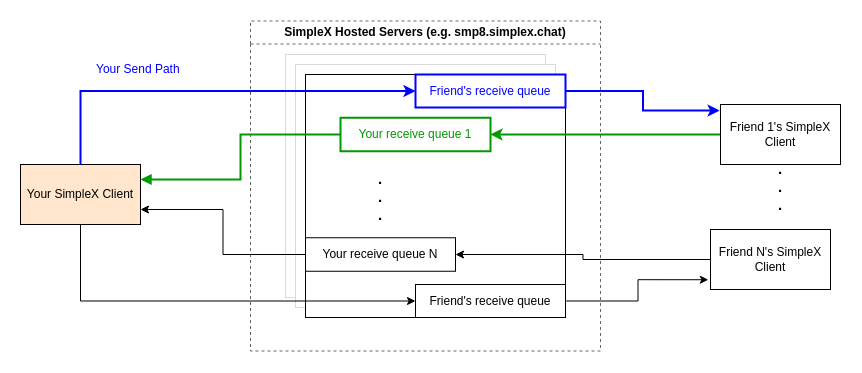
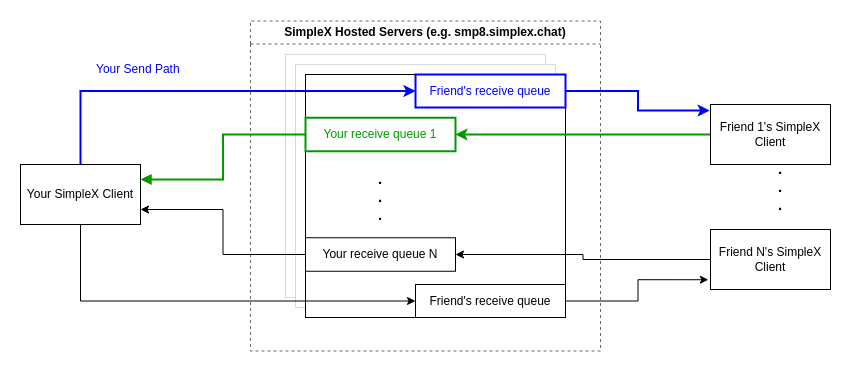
(416, 135) -> (381, 135)
(781, 135) -> (771, 135)
(81, 195) -> (81, 195)
